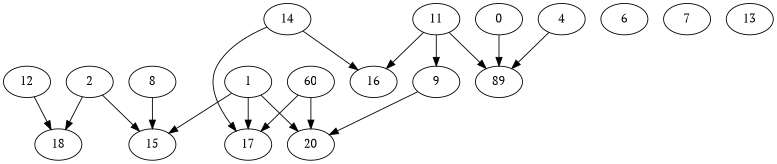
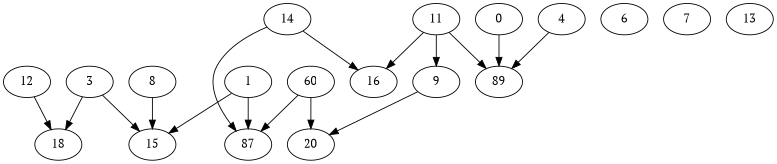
(90, 82) -> (90, 82)
(276, 109) -> none
(248, 145) -> (248, 145)
